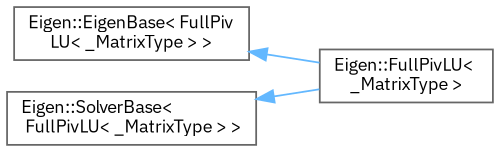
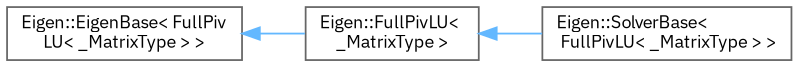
(297, 93) -> (519, 34)
